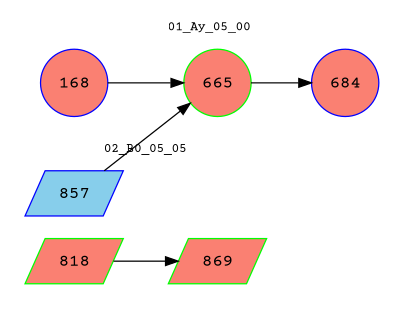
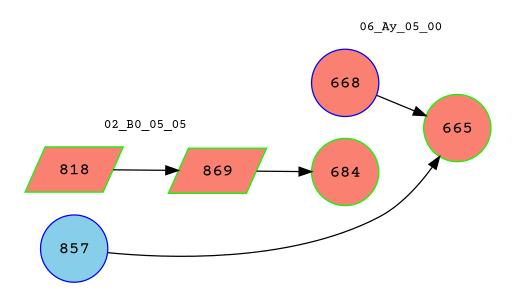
(210, 27) -> (401, 27)
(74, 83) -> (345, 83)
(275, 83) -> (285, 171)
(345, 83) -> (345, 172)
(74, 193) -> (74, 249)
